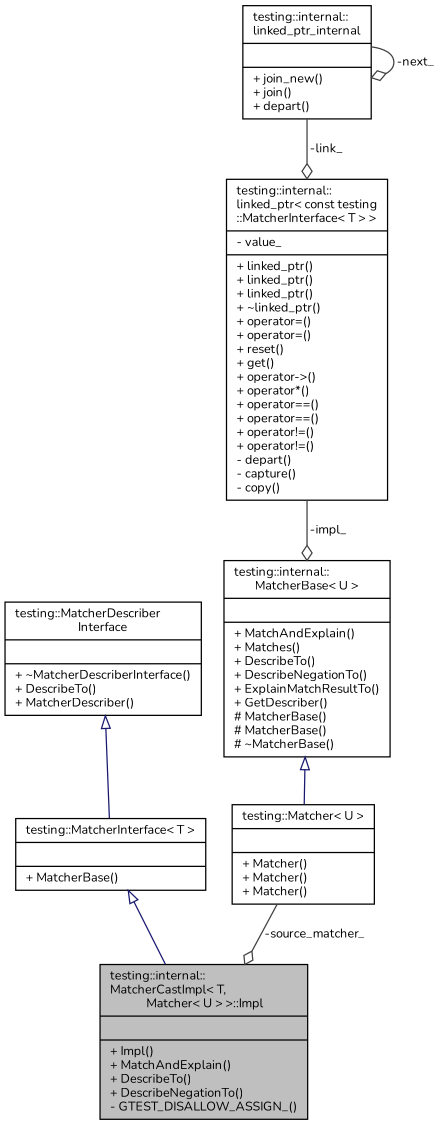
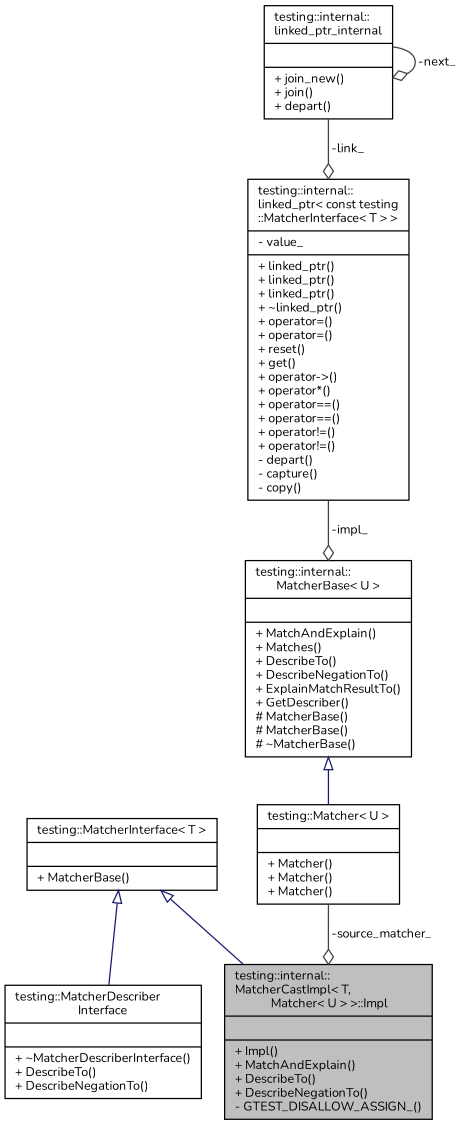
(75, 703) -> (82, 1086)
(108, 773) -> (113, 944)
